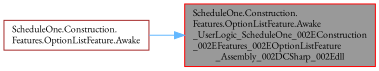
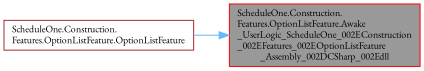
(76, 35) -> (99, 35)
